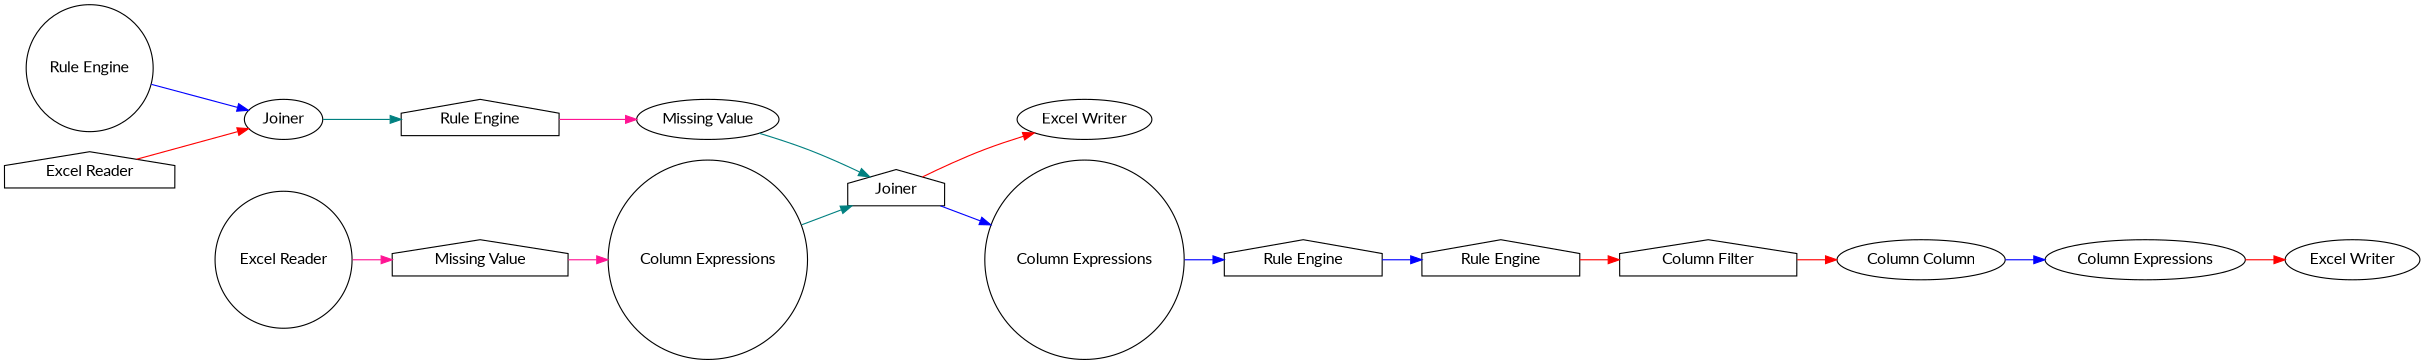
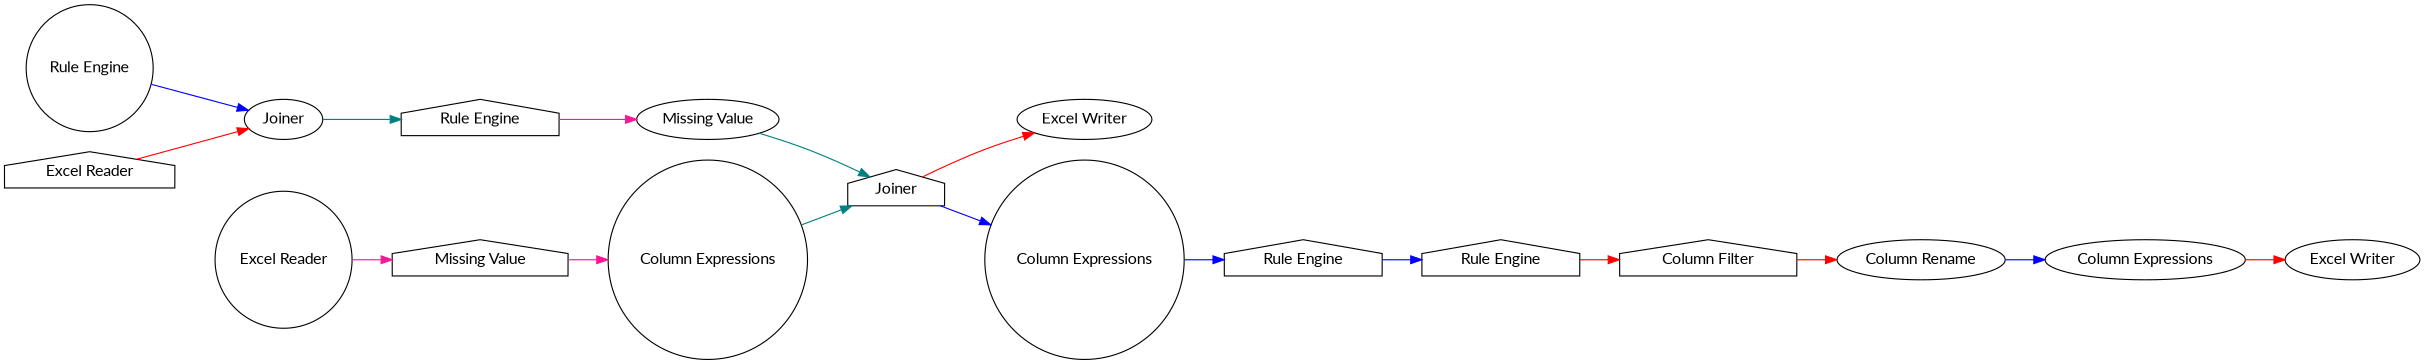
(1921, 260) -> (1921, 260)
